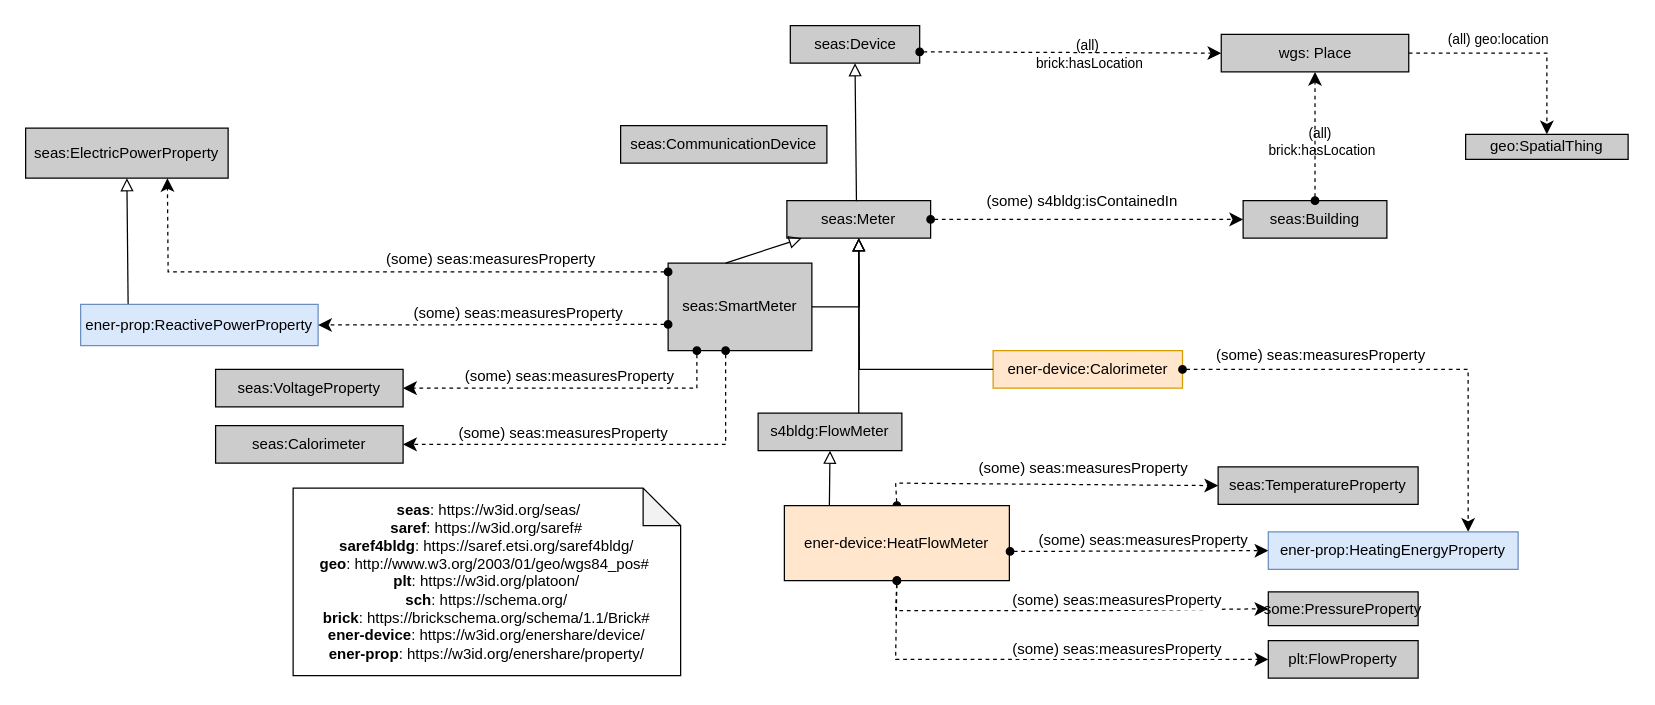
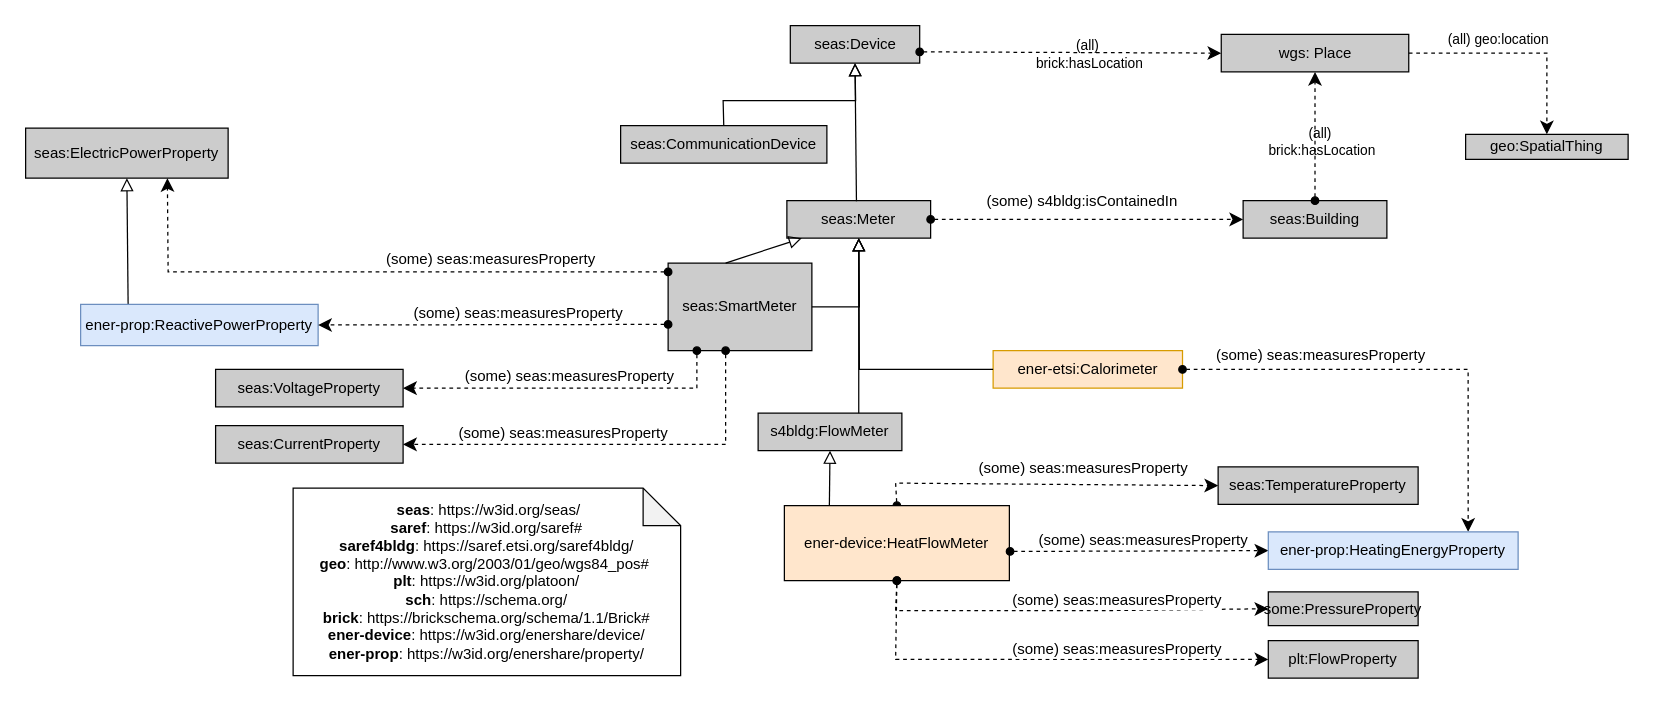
none -> (774, 101)
(1088, 369) -> (1088, 369)
(309, 444) -> (309, 444)
